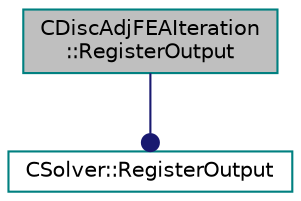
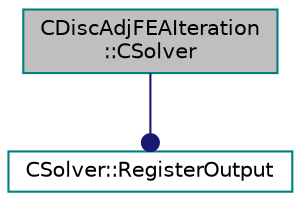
(150, 41) -> (150, 41)
